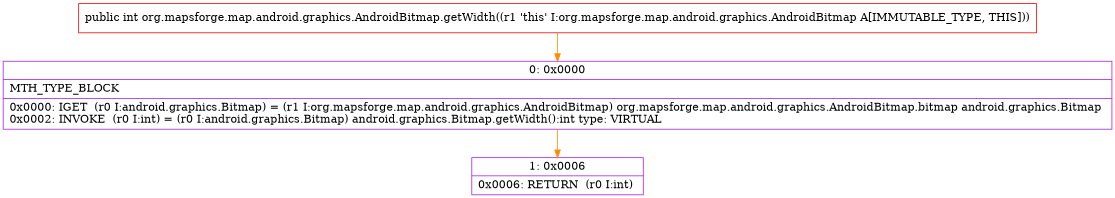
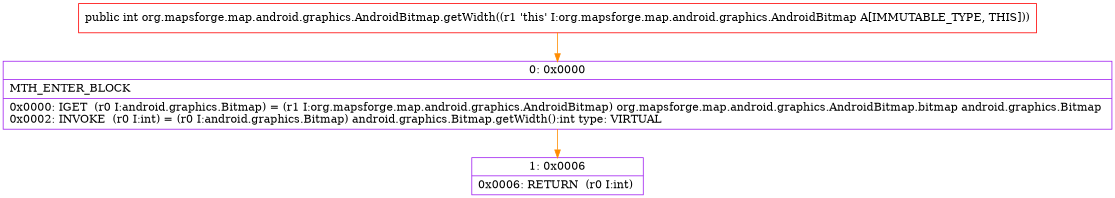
(64, 89) -> (70, 89)
